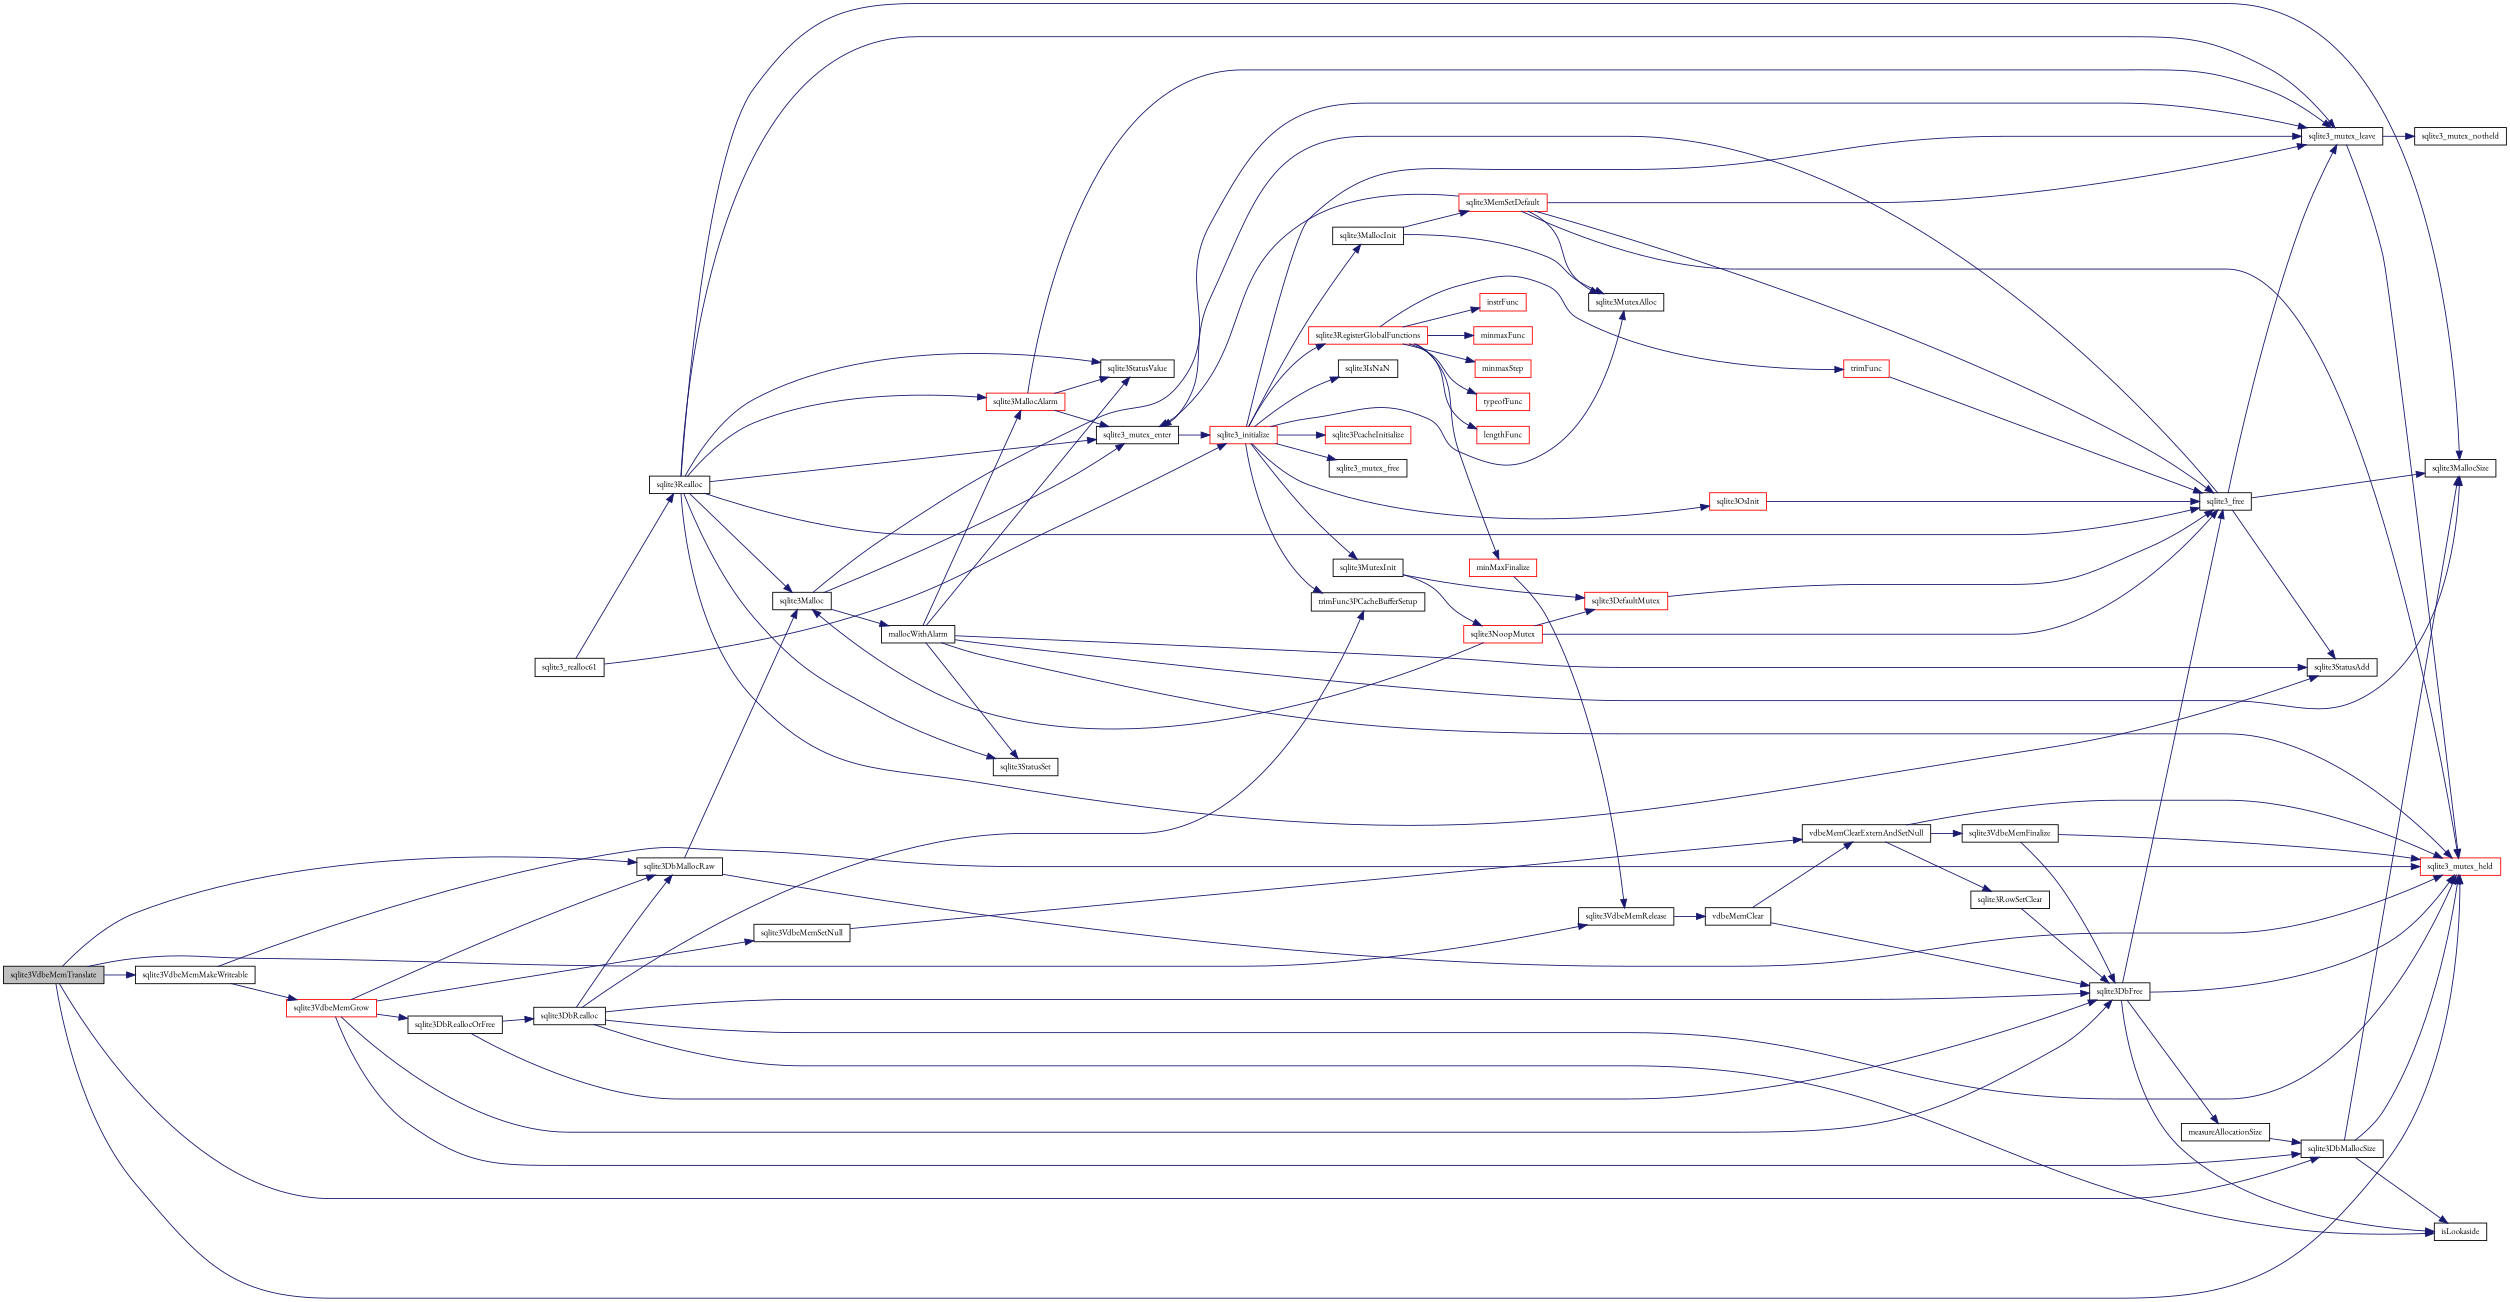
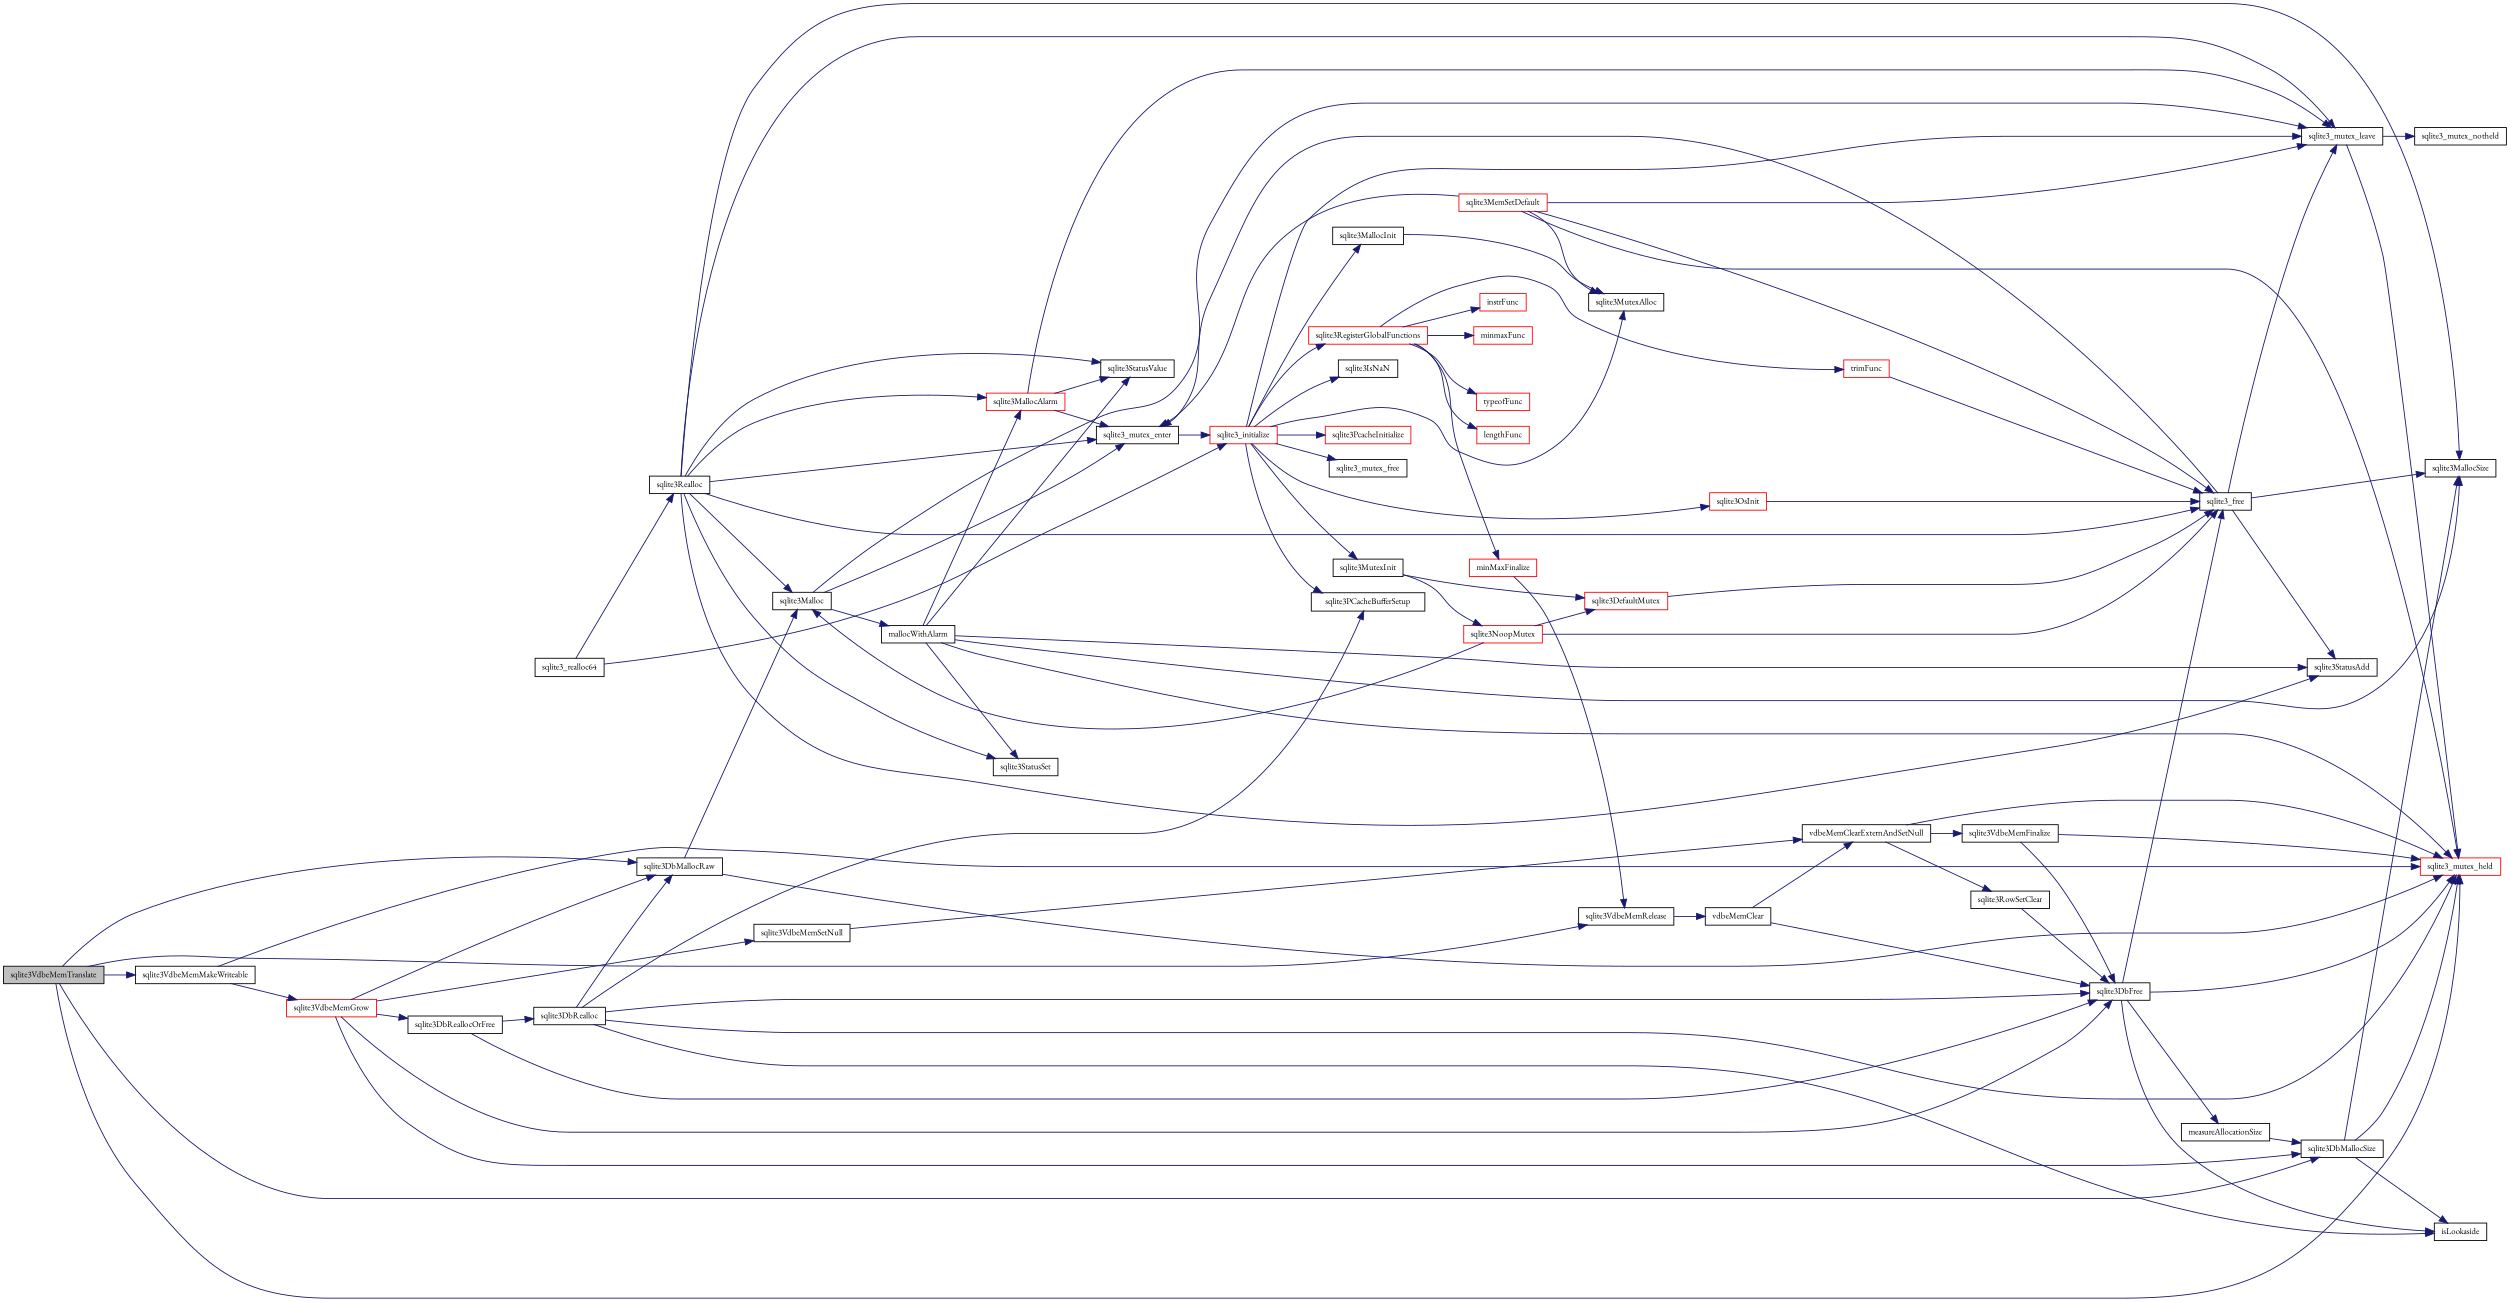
(1431, 220) -> none
(1503, 369) -> none
(1368, 602) -> (1368, 602)
(570, 667) -> (570, 667)
